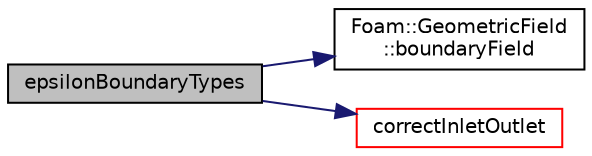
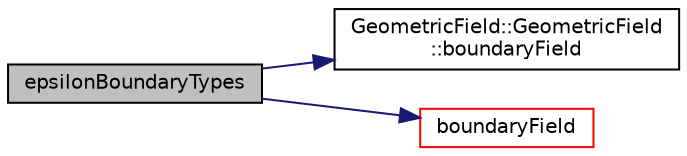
(459, 39) -> (507, 39)
(459, 128) -> (507, 128)
